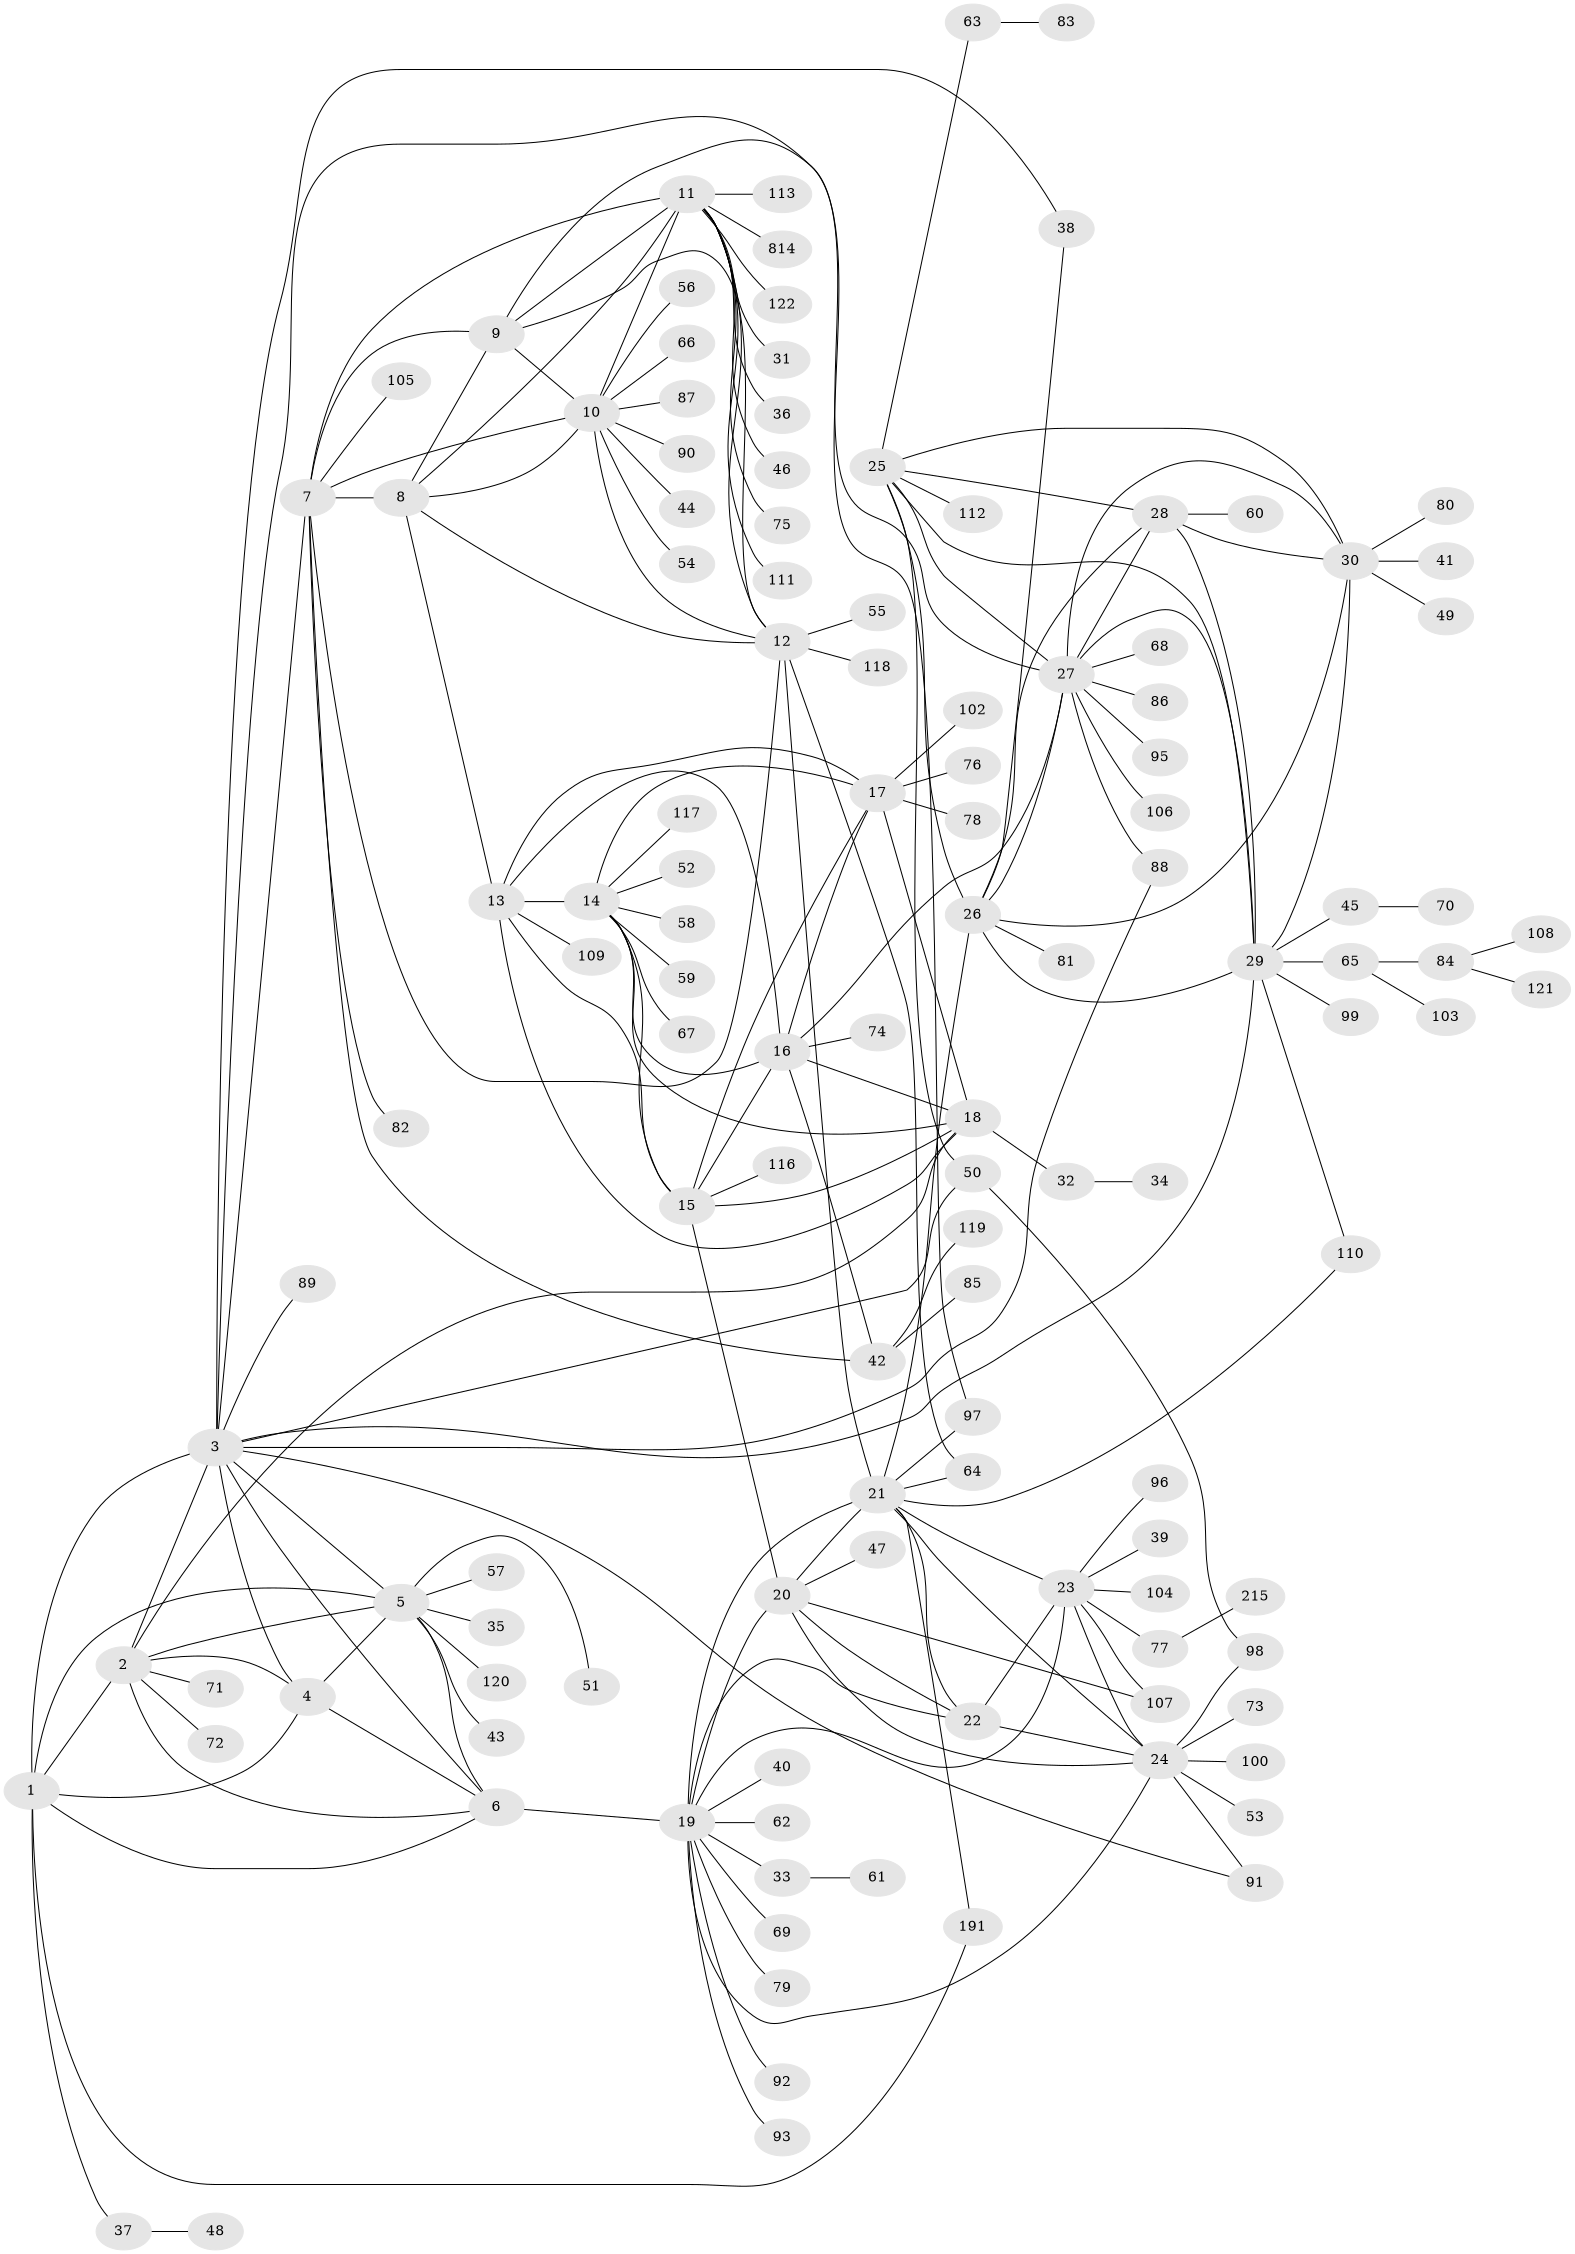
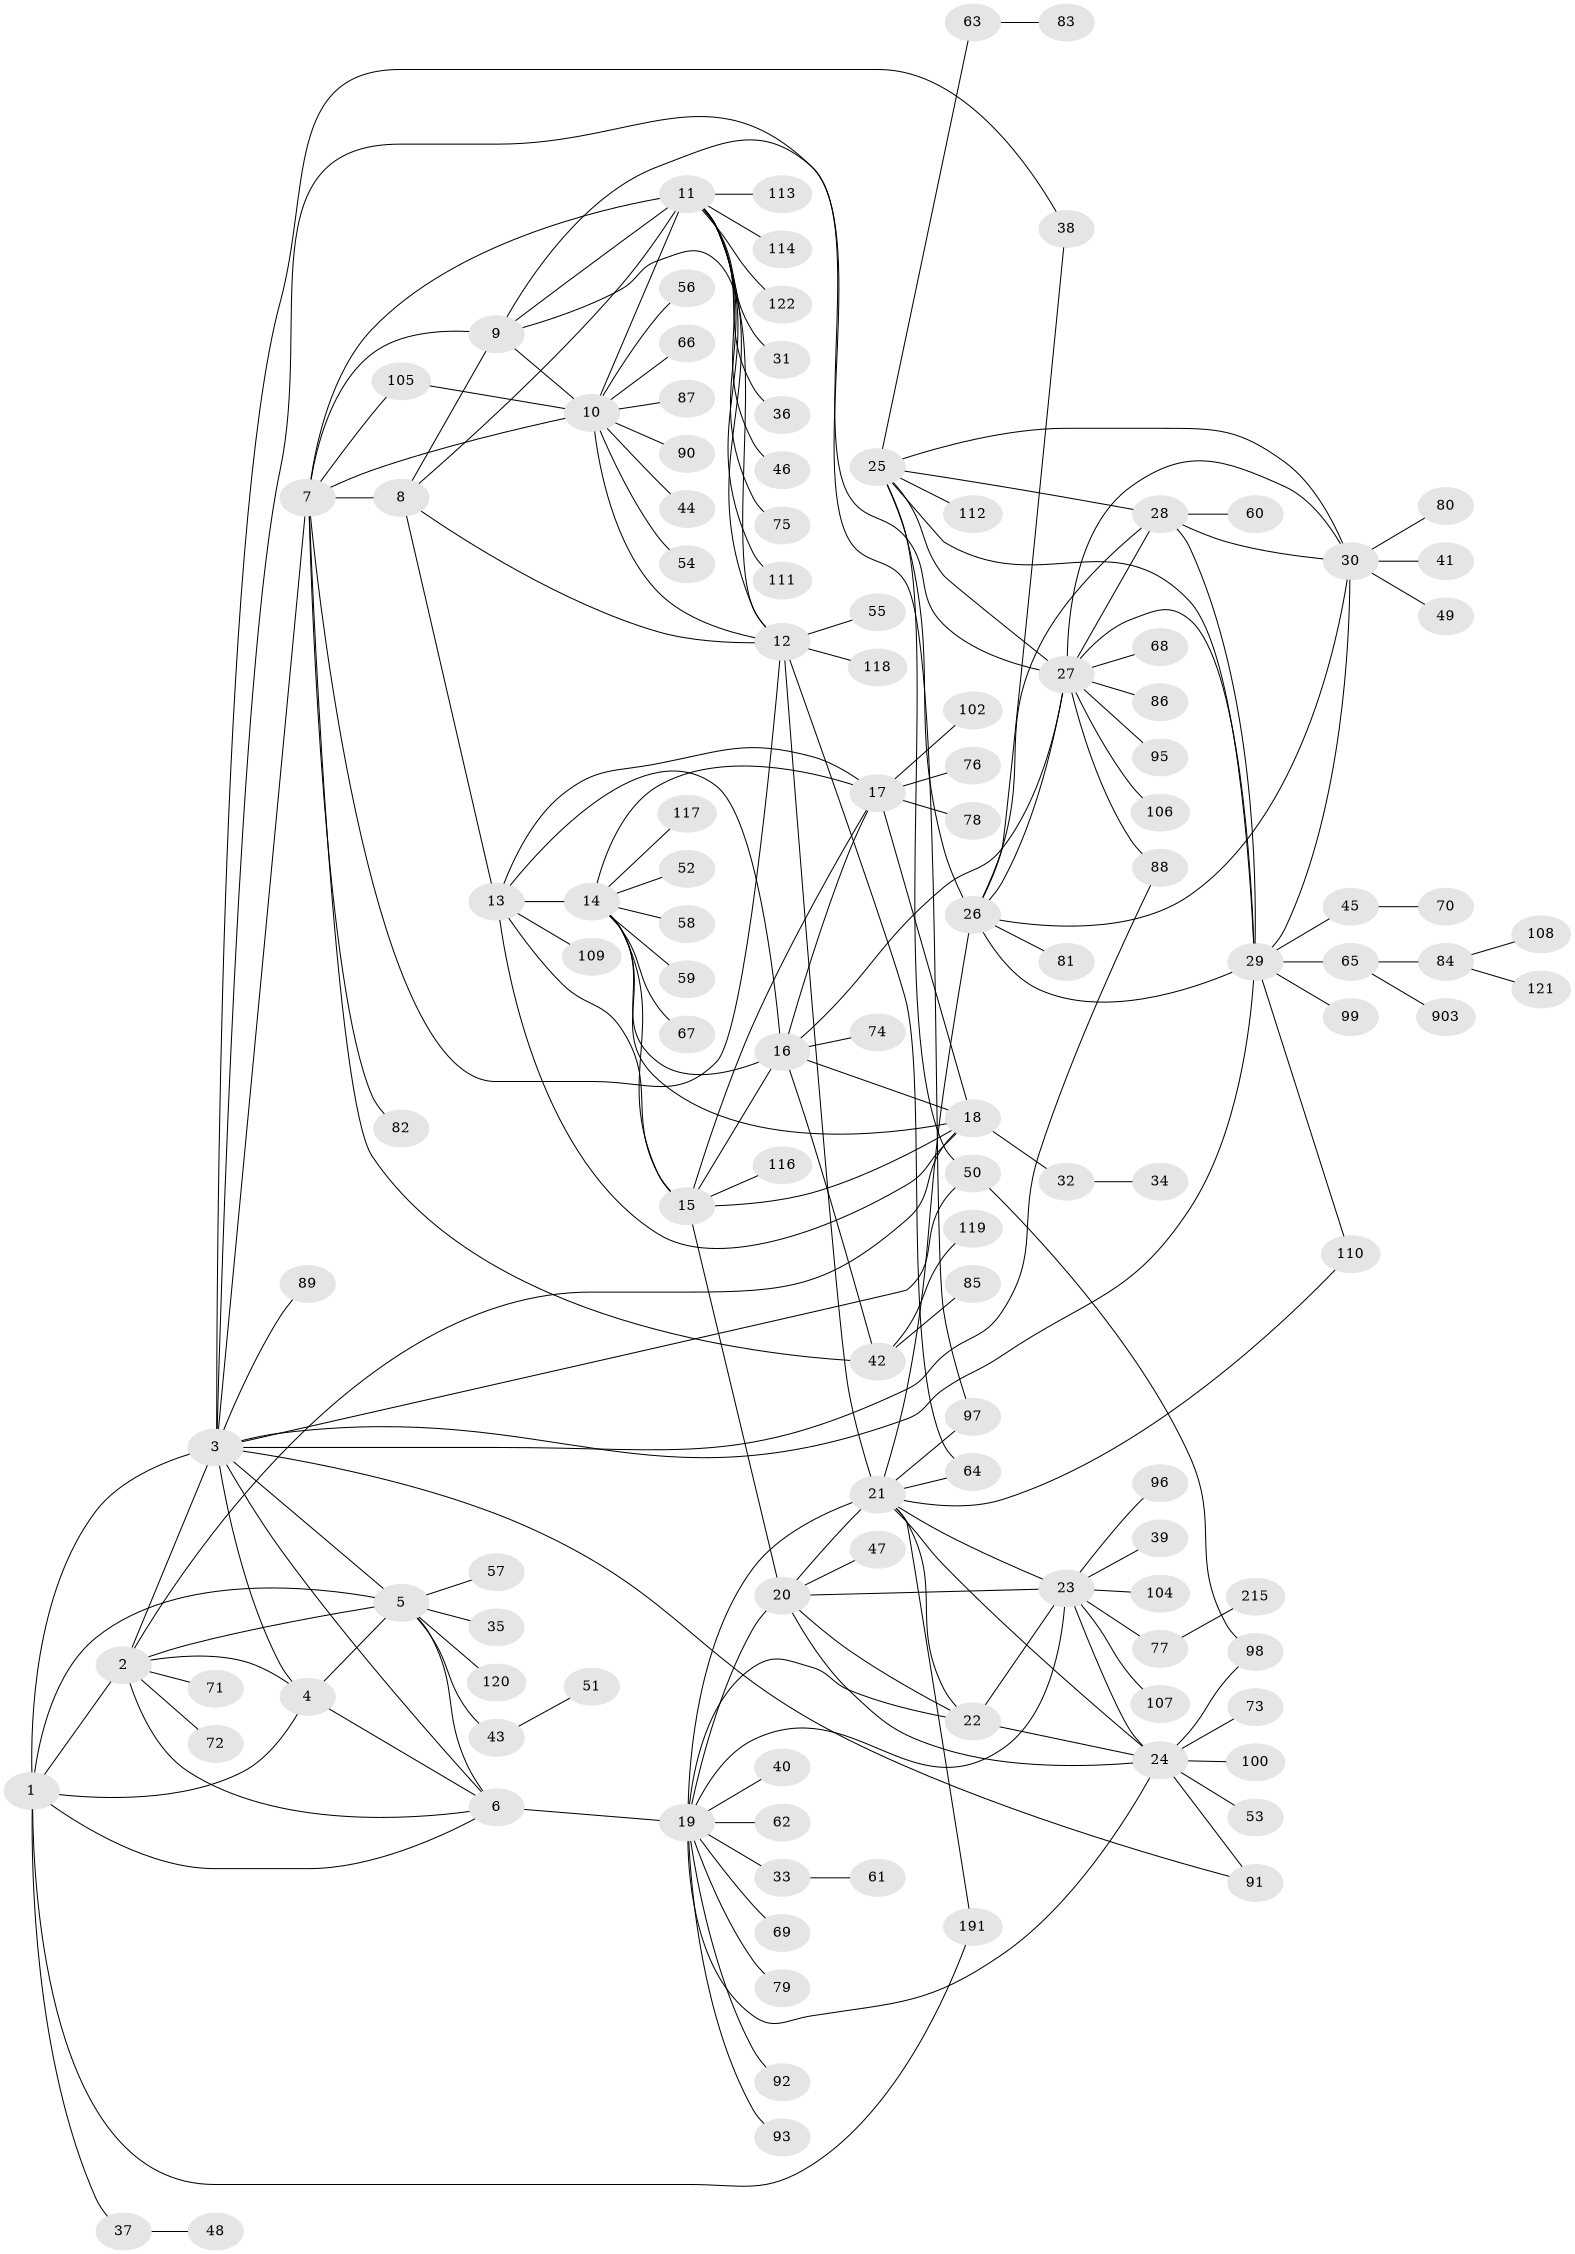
(782, 249) -> (782, 249)
(511, 480) -> (497, 397)
(1446, 1017) -> (1446, 1017)
(531, 1549) -> (544, 1712)
(971, 1650) -> (936, 1592)
